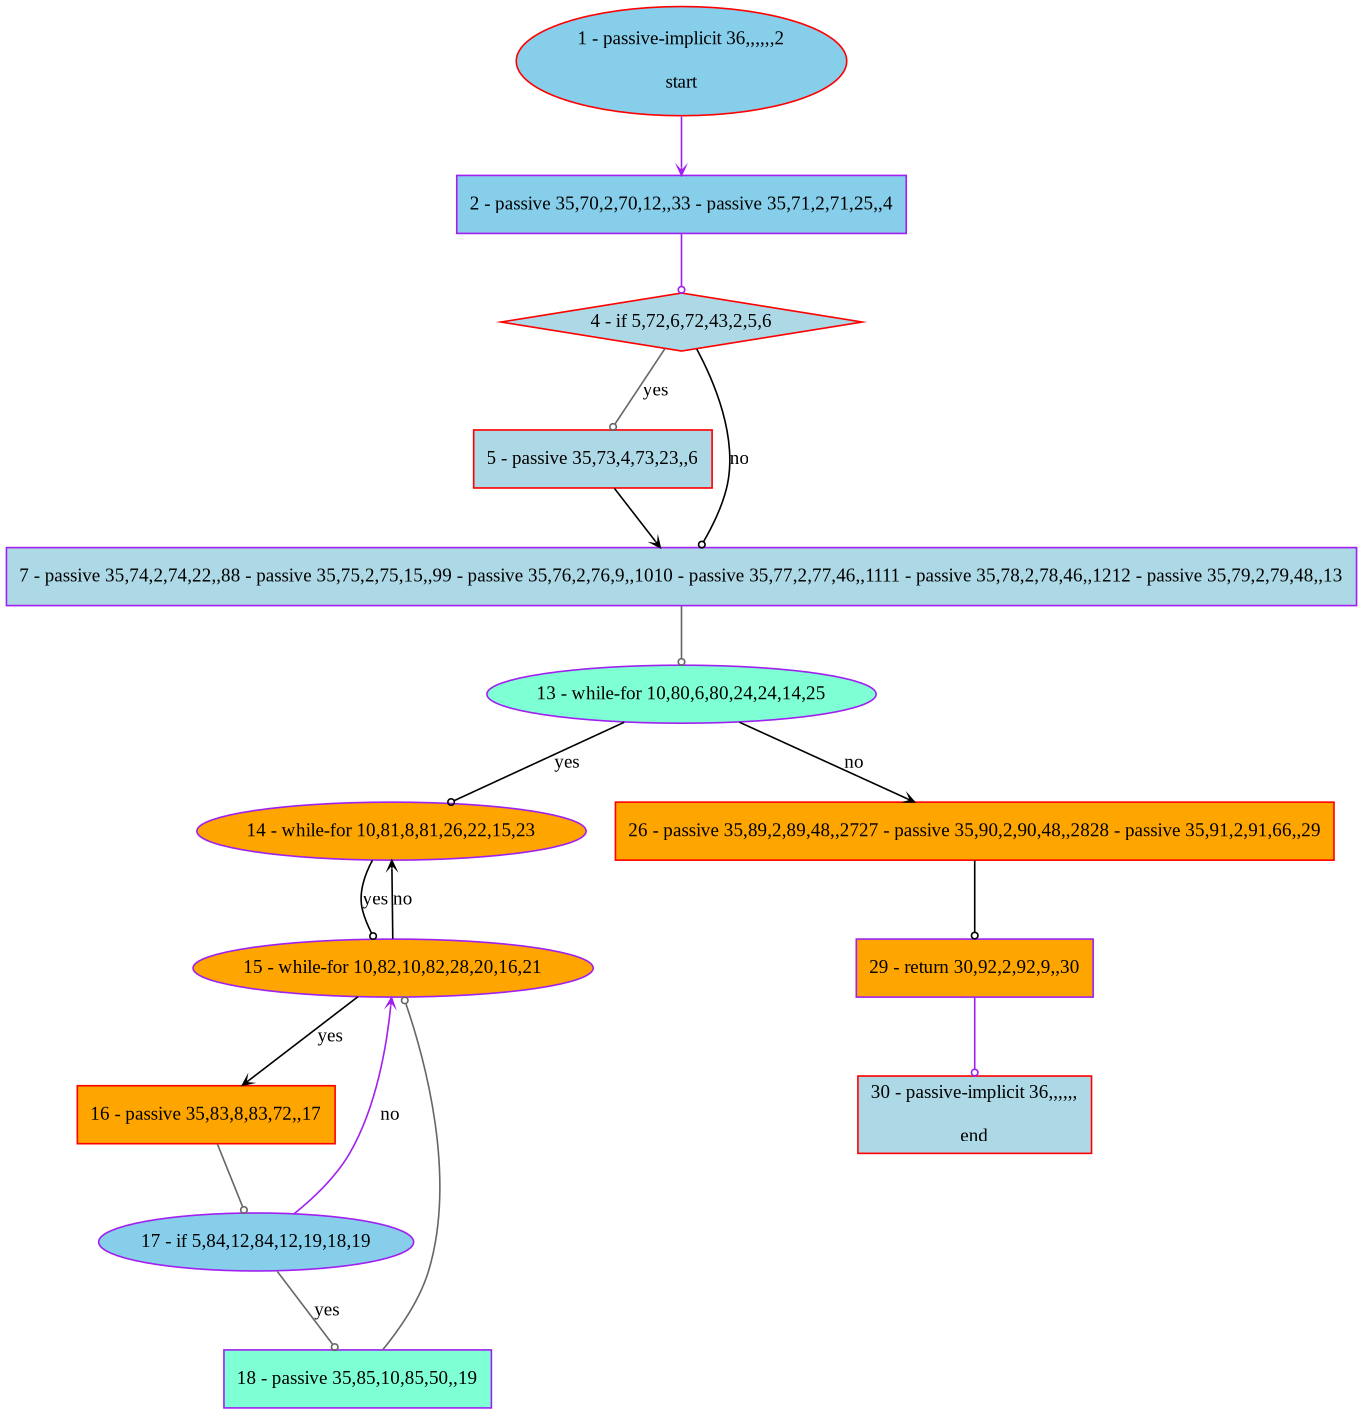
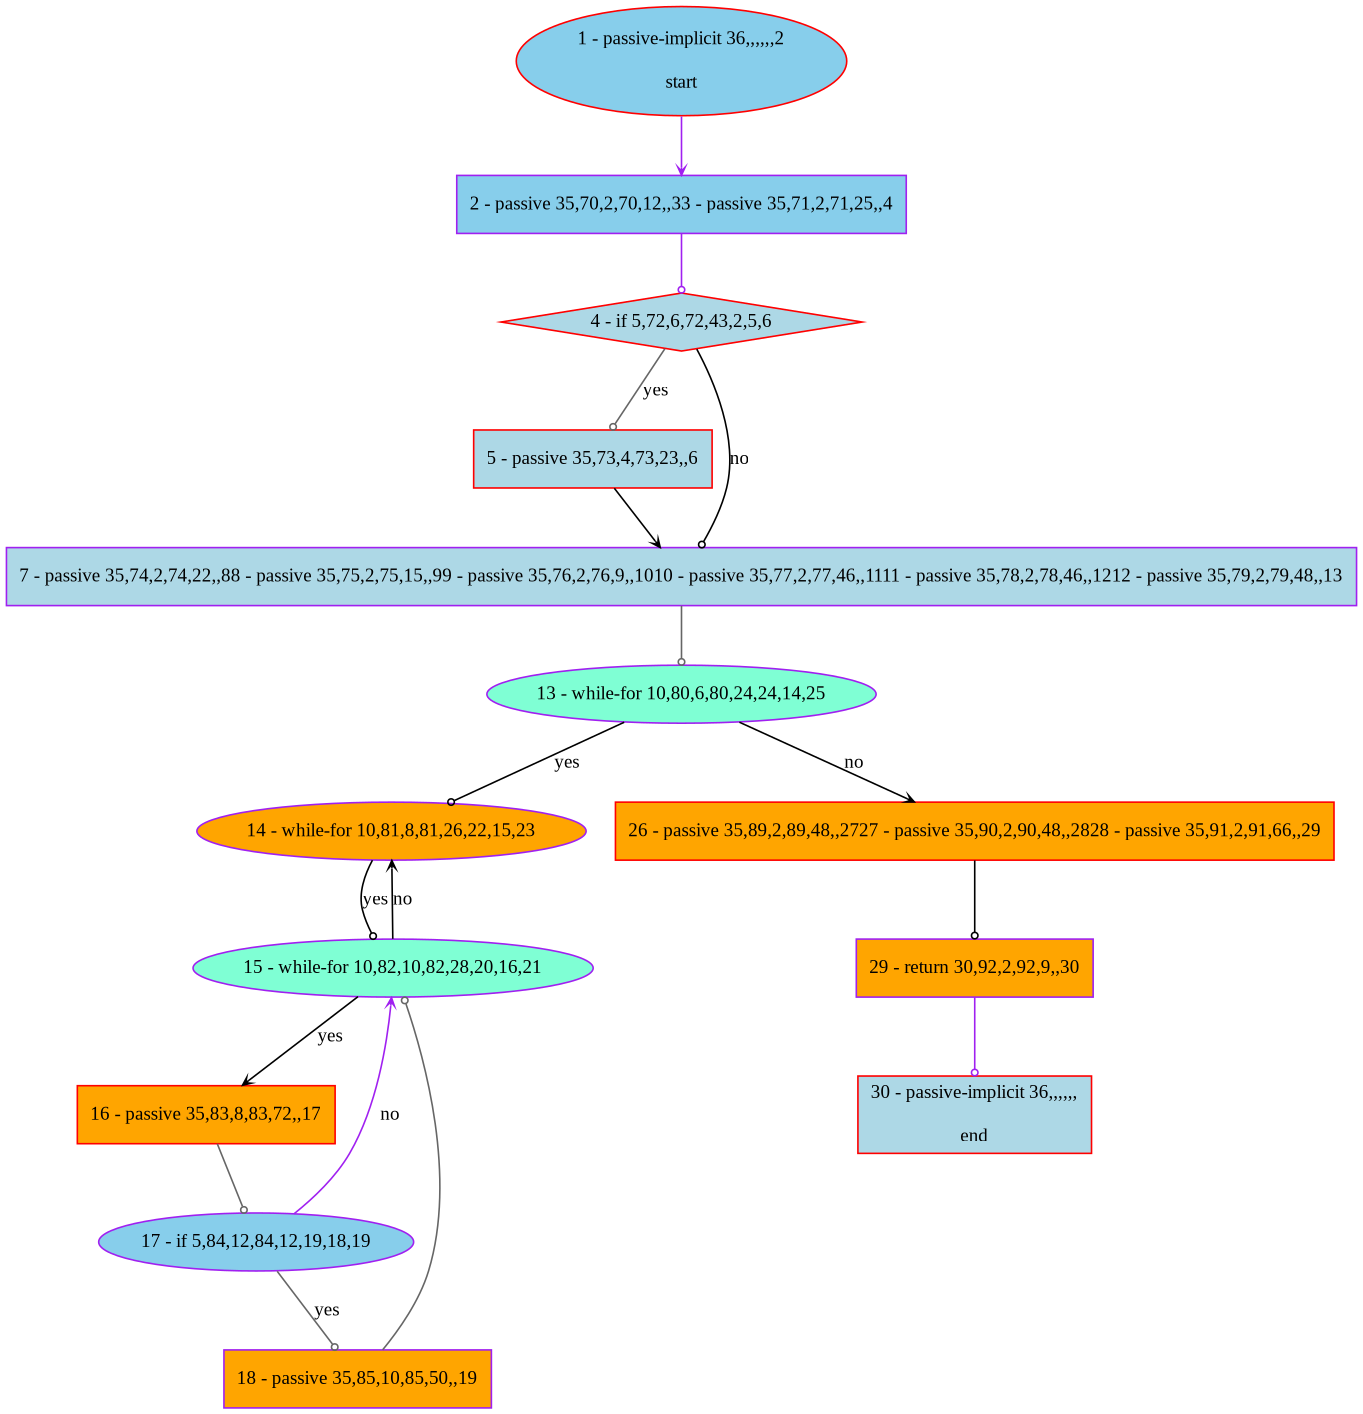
(393, 968) -> (393, 968)
(358, 1379) -> (358, 1379)
